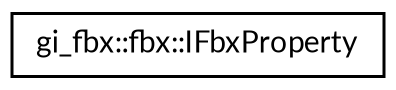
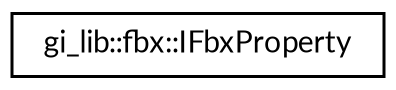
(198, 45) -> (198, 45)
